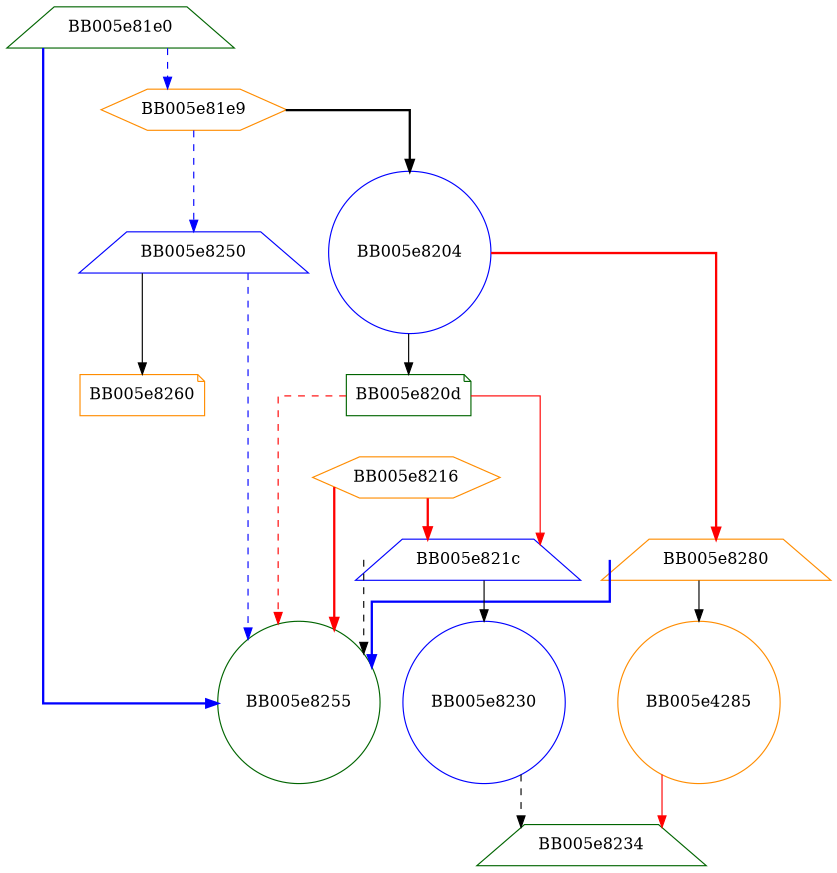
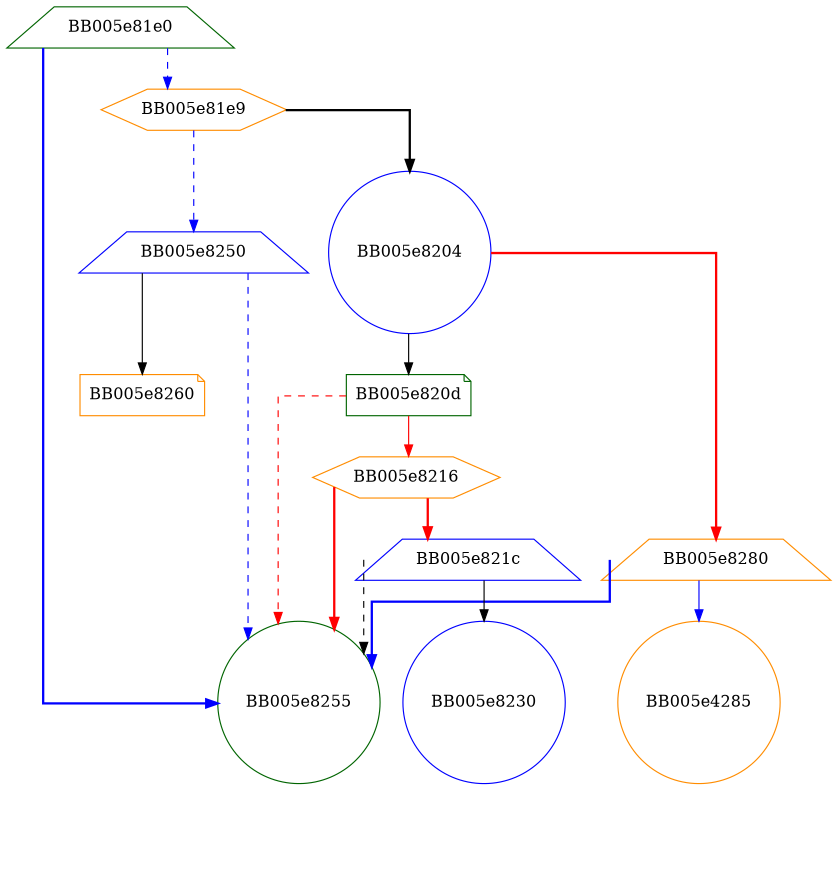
(540, 430) -> (409, 430)
(699, 595) -> (699, 595)
(592, 845) -> none
